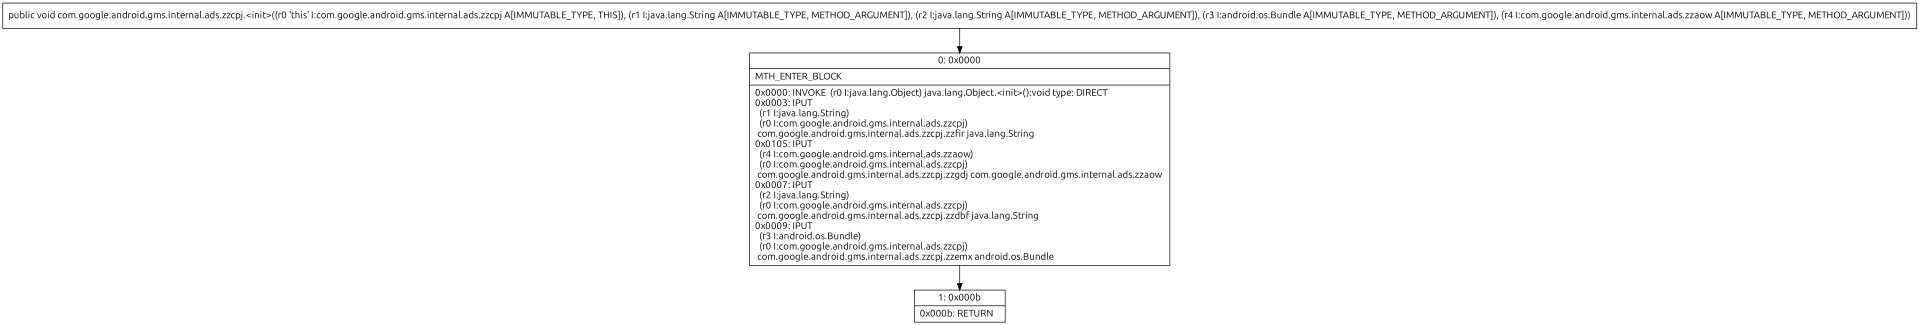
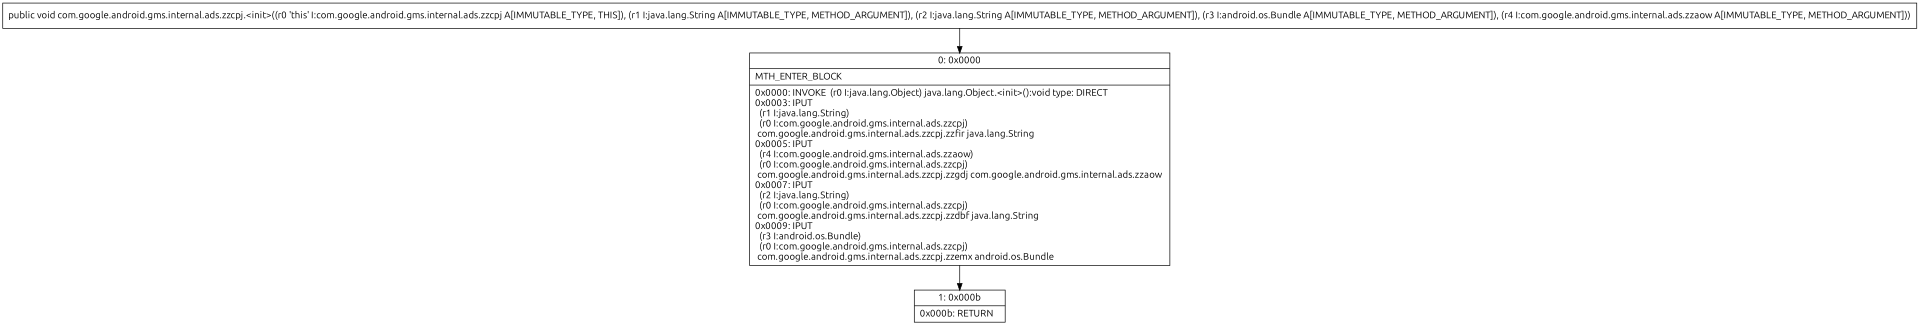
(786, 144) -> (786, 144)
